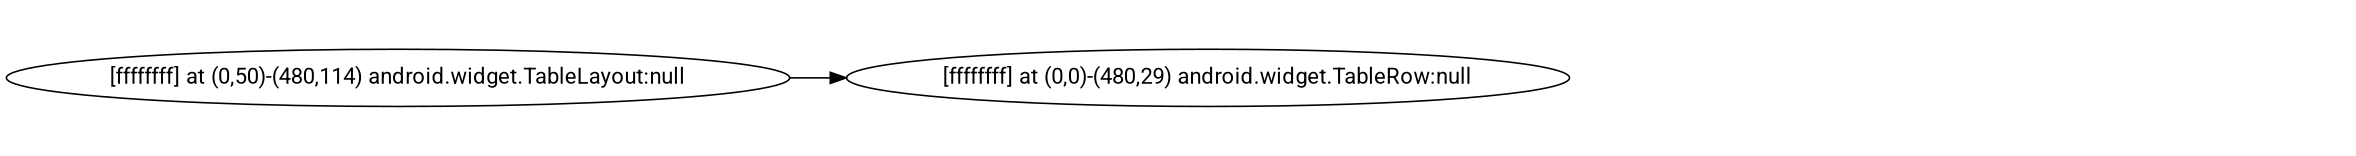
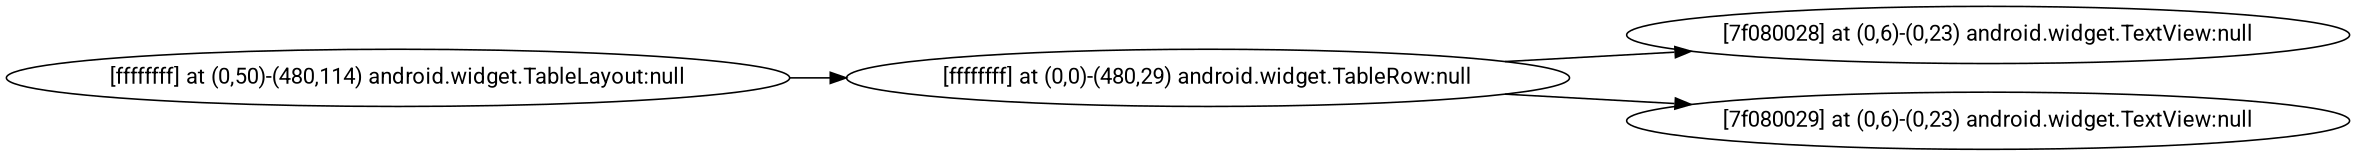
none -> (1988, 35)
none -> (1988, 121)
